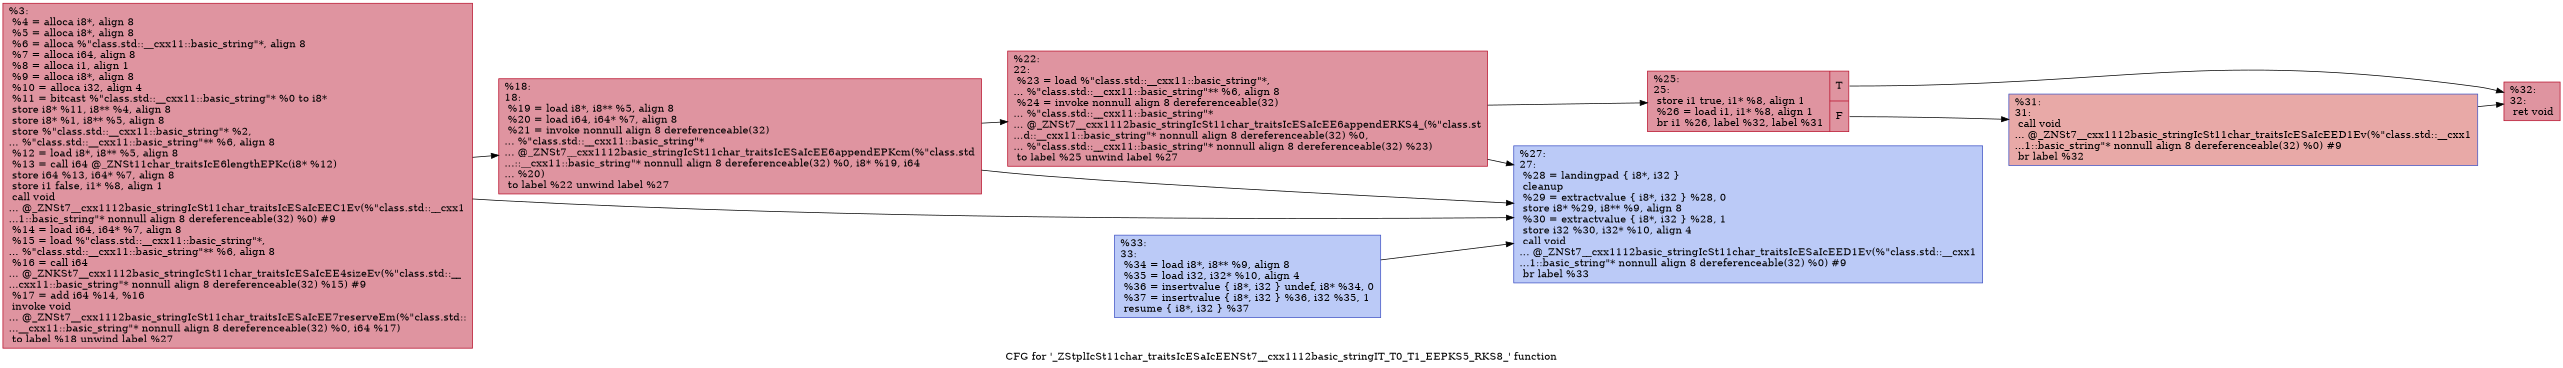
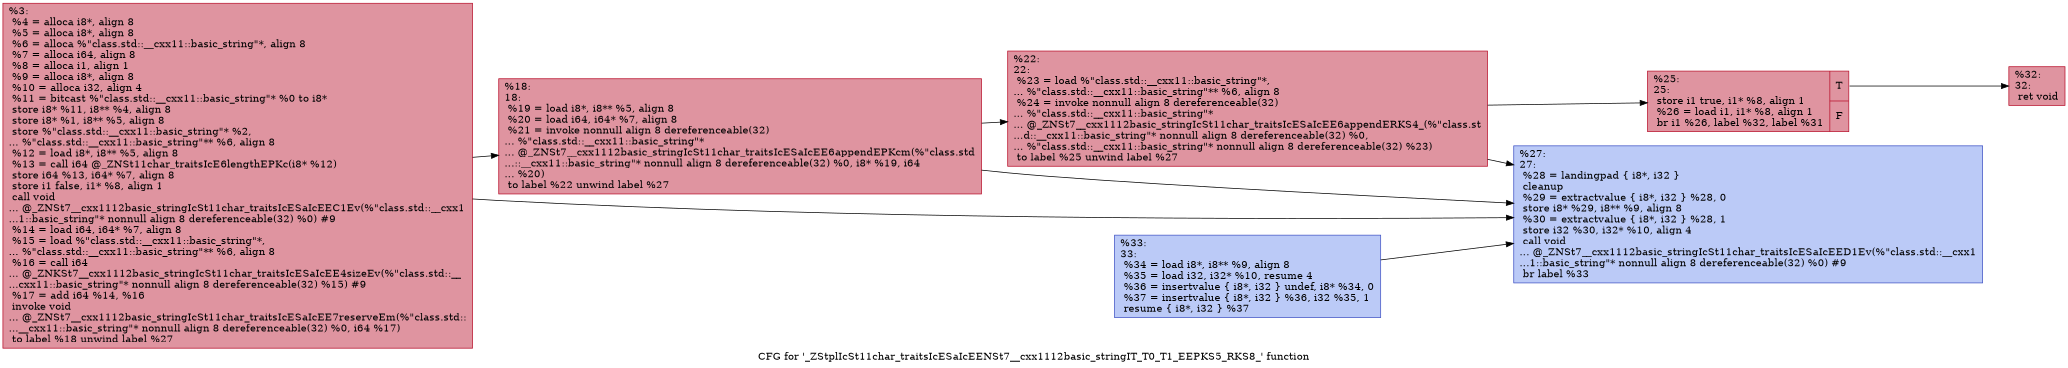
(2243, 130) -> none
(1210, 276) -> (1217, 276)
